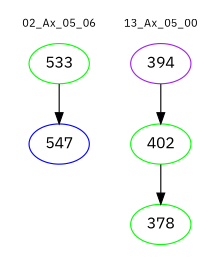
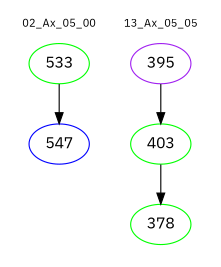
(60, 24) -> (60, 24)
(161, 24) -> (161, 24)
(161, 64) -> (161, 64)
(161, 144) -> (161, 144)
